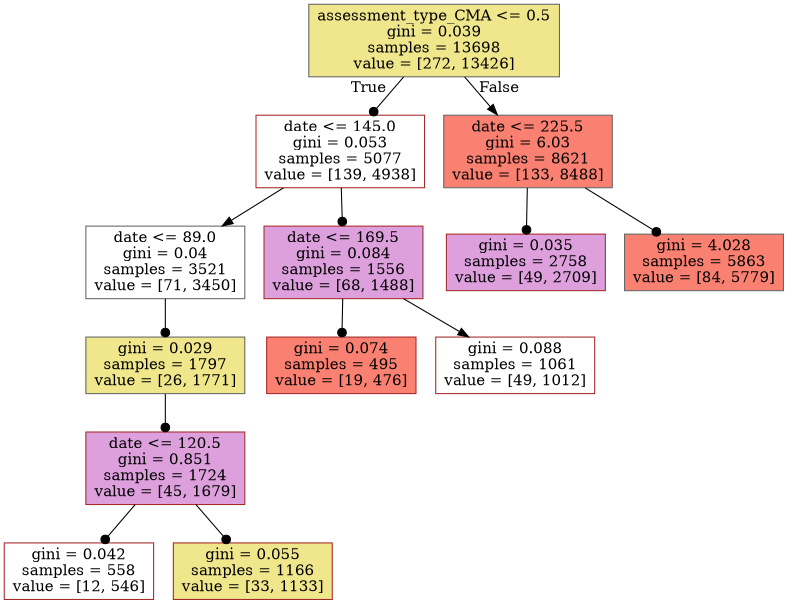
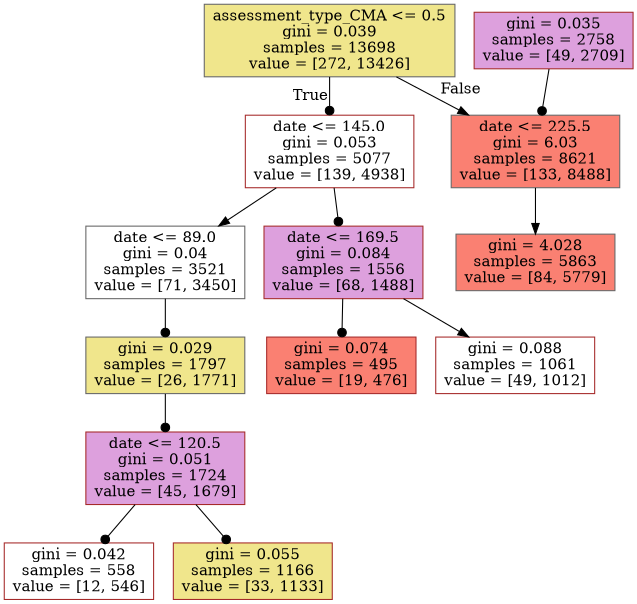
(527, 207) -> (546, 88)
(619, 209) -> (535, 205)
(165, 468) -> (165, 468)
